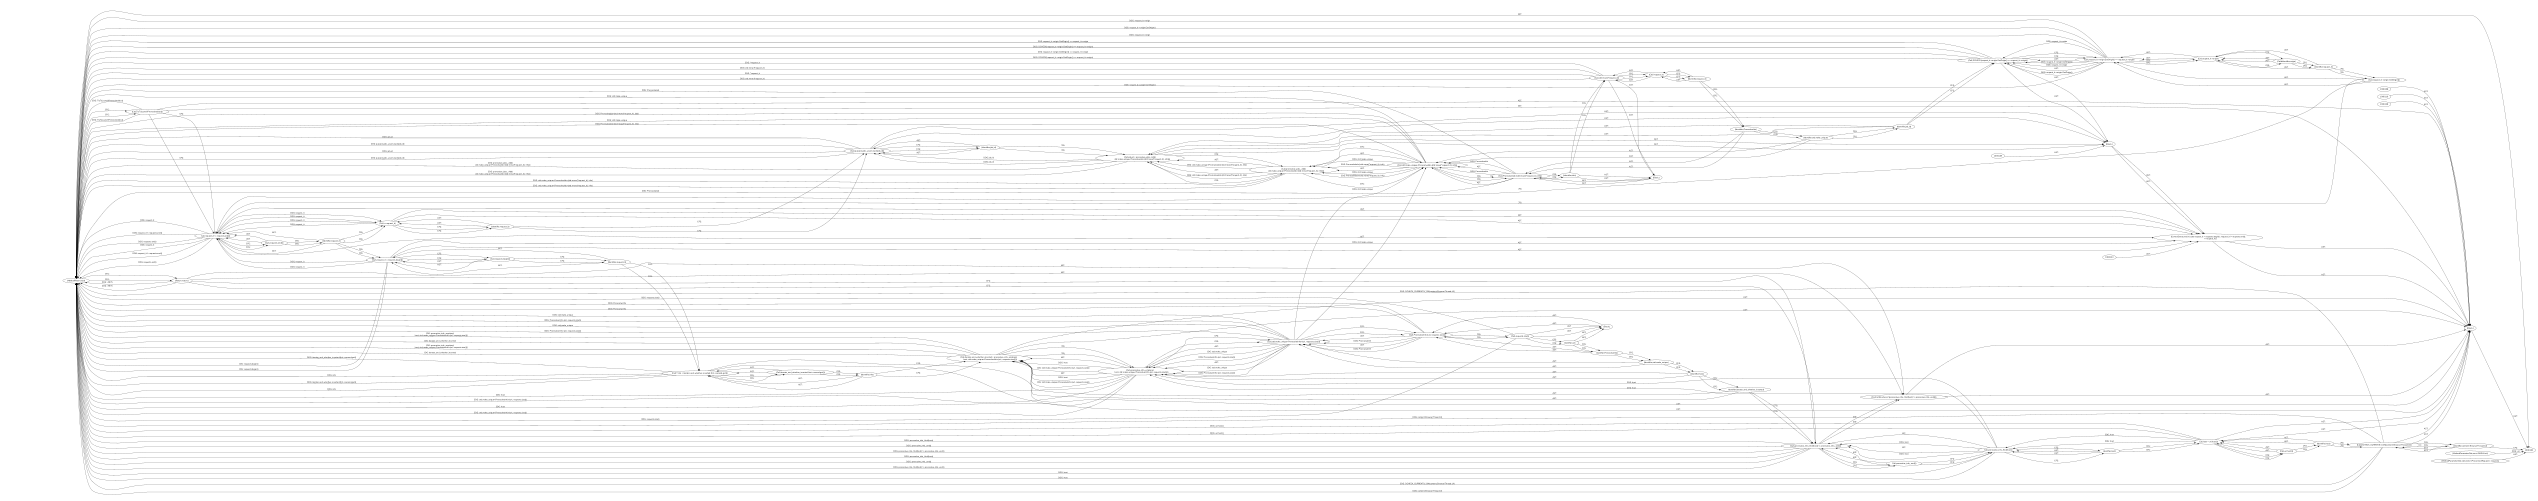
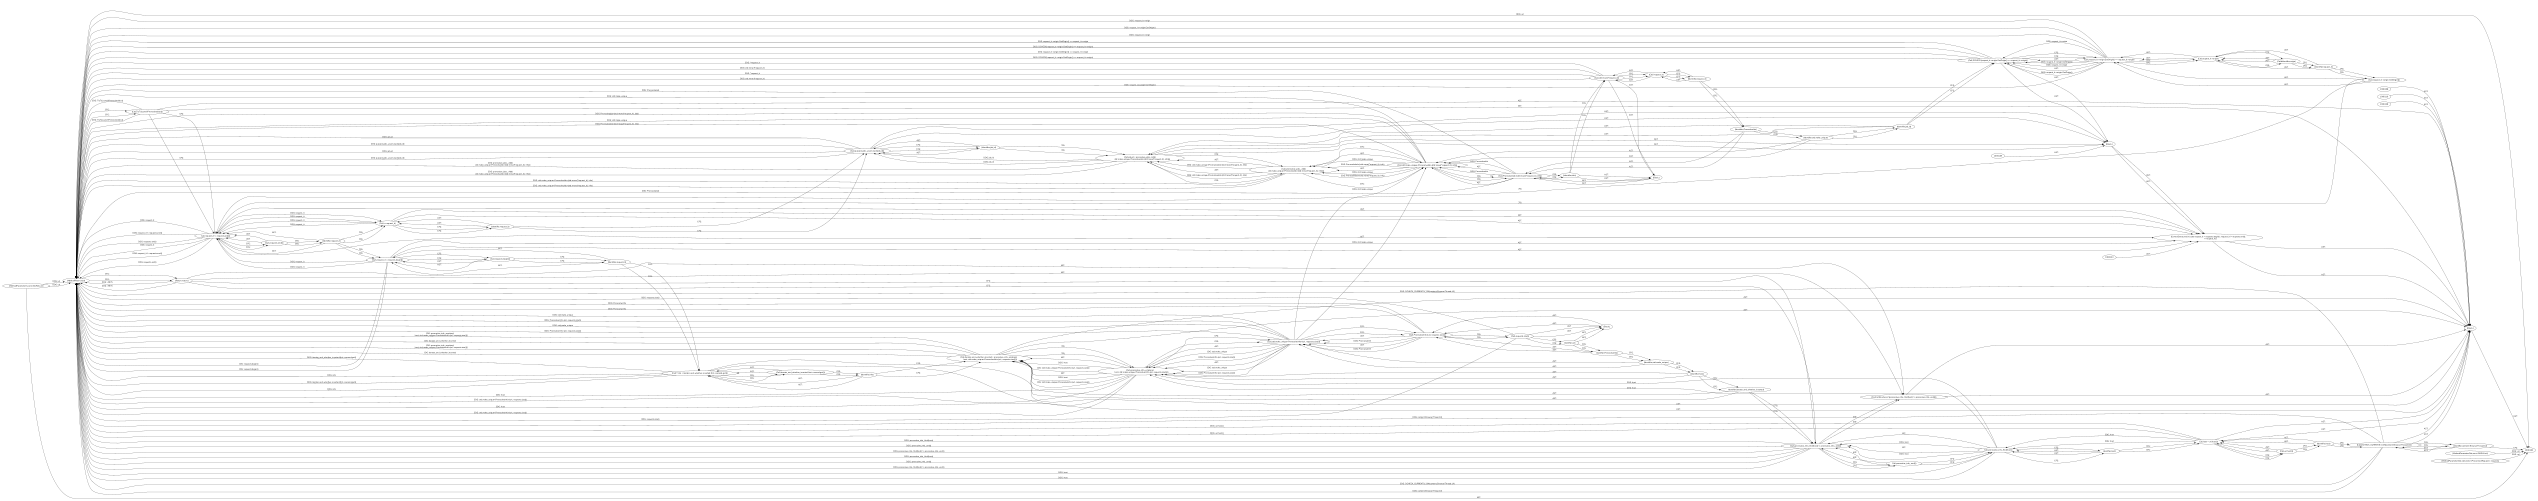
(1520, 14) -> (1520, 14)
none -> (26, 286)
(2516, 454) -> (2516, 454)
